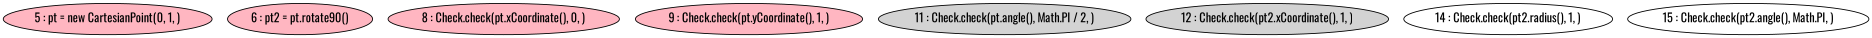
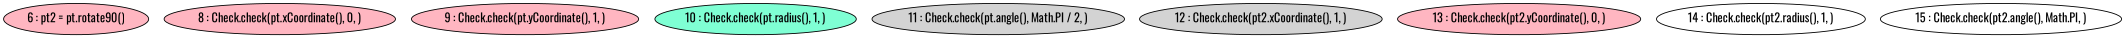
(108, 19) -> none
none -> (756, 19)
none -> (1519, 19)
